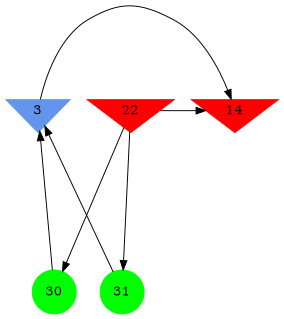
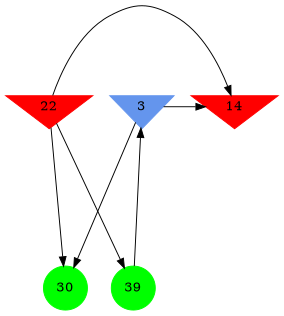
(47, 205) -> (107, 191)
(122, 292) -> (133, 288)
